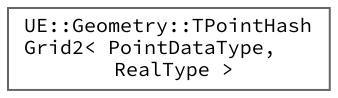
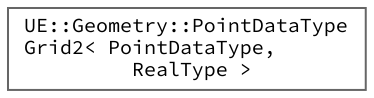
(169, 49) -> (187, 49)
